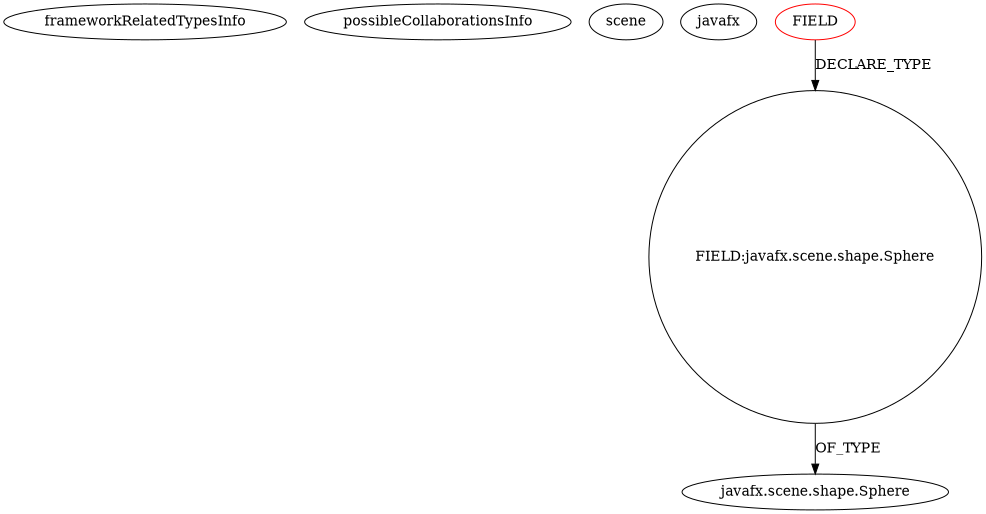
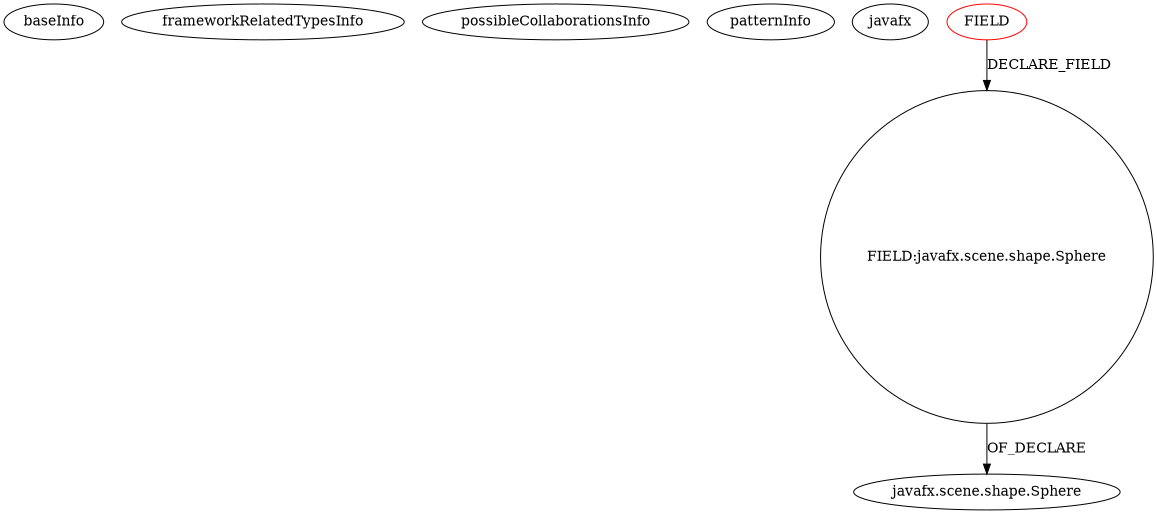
none -> (54, 22)
(626, 22) -> (771, 22)
(874, 65) -> (1049, 65)
(849, 449) -> (1037, 449)
